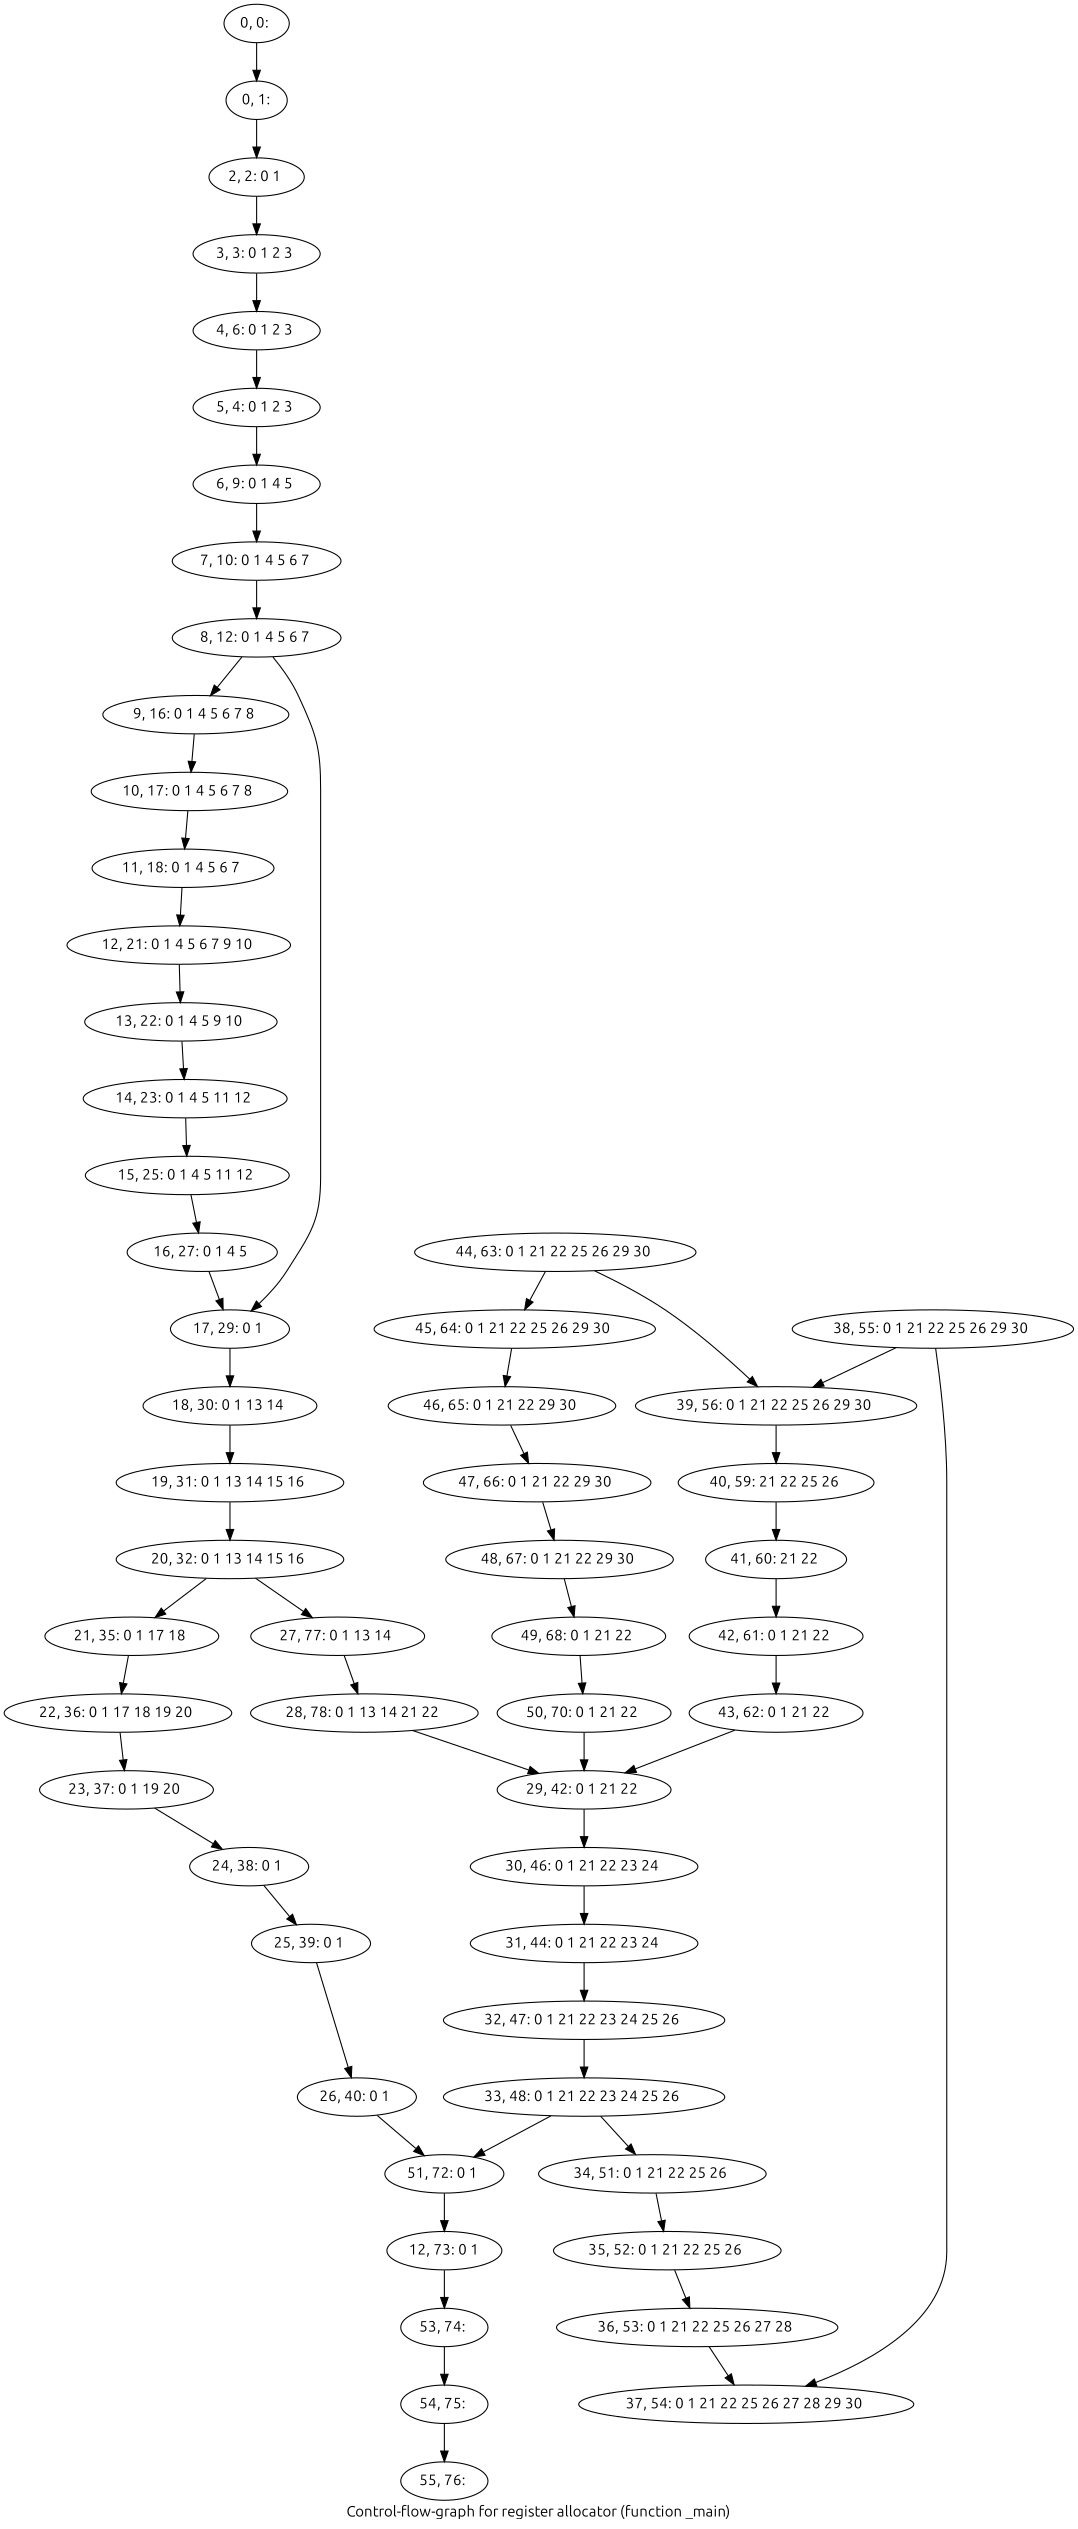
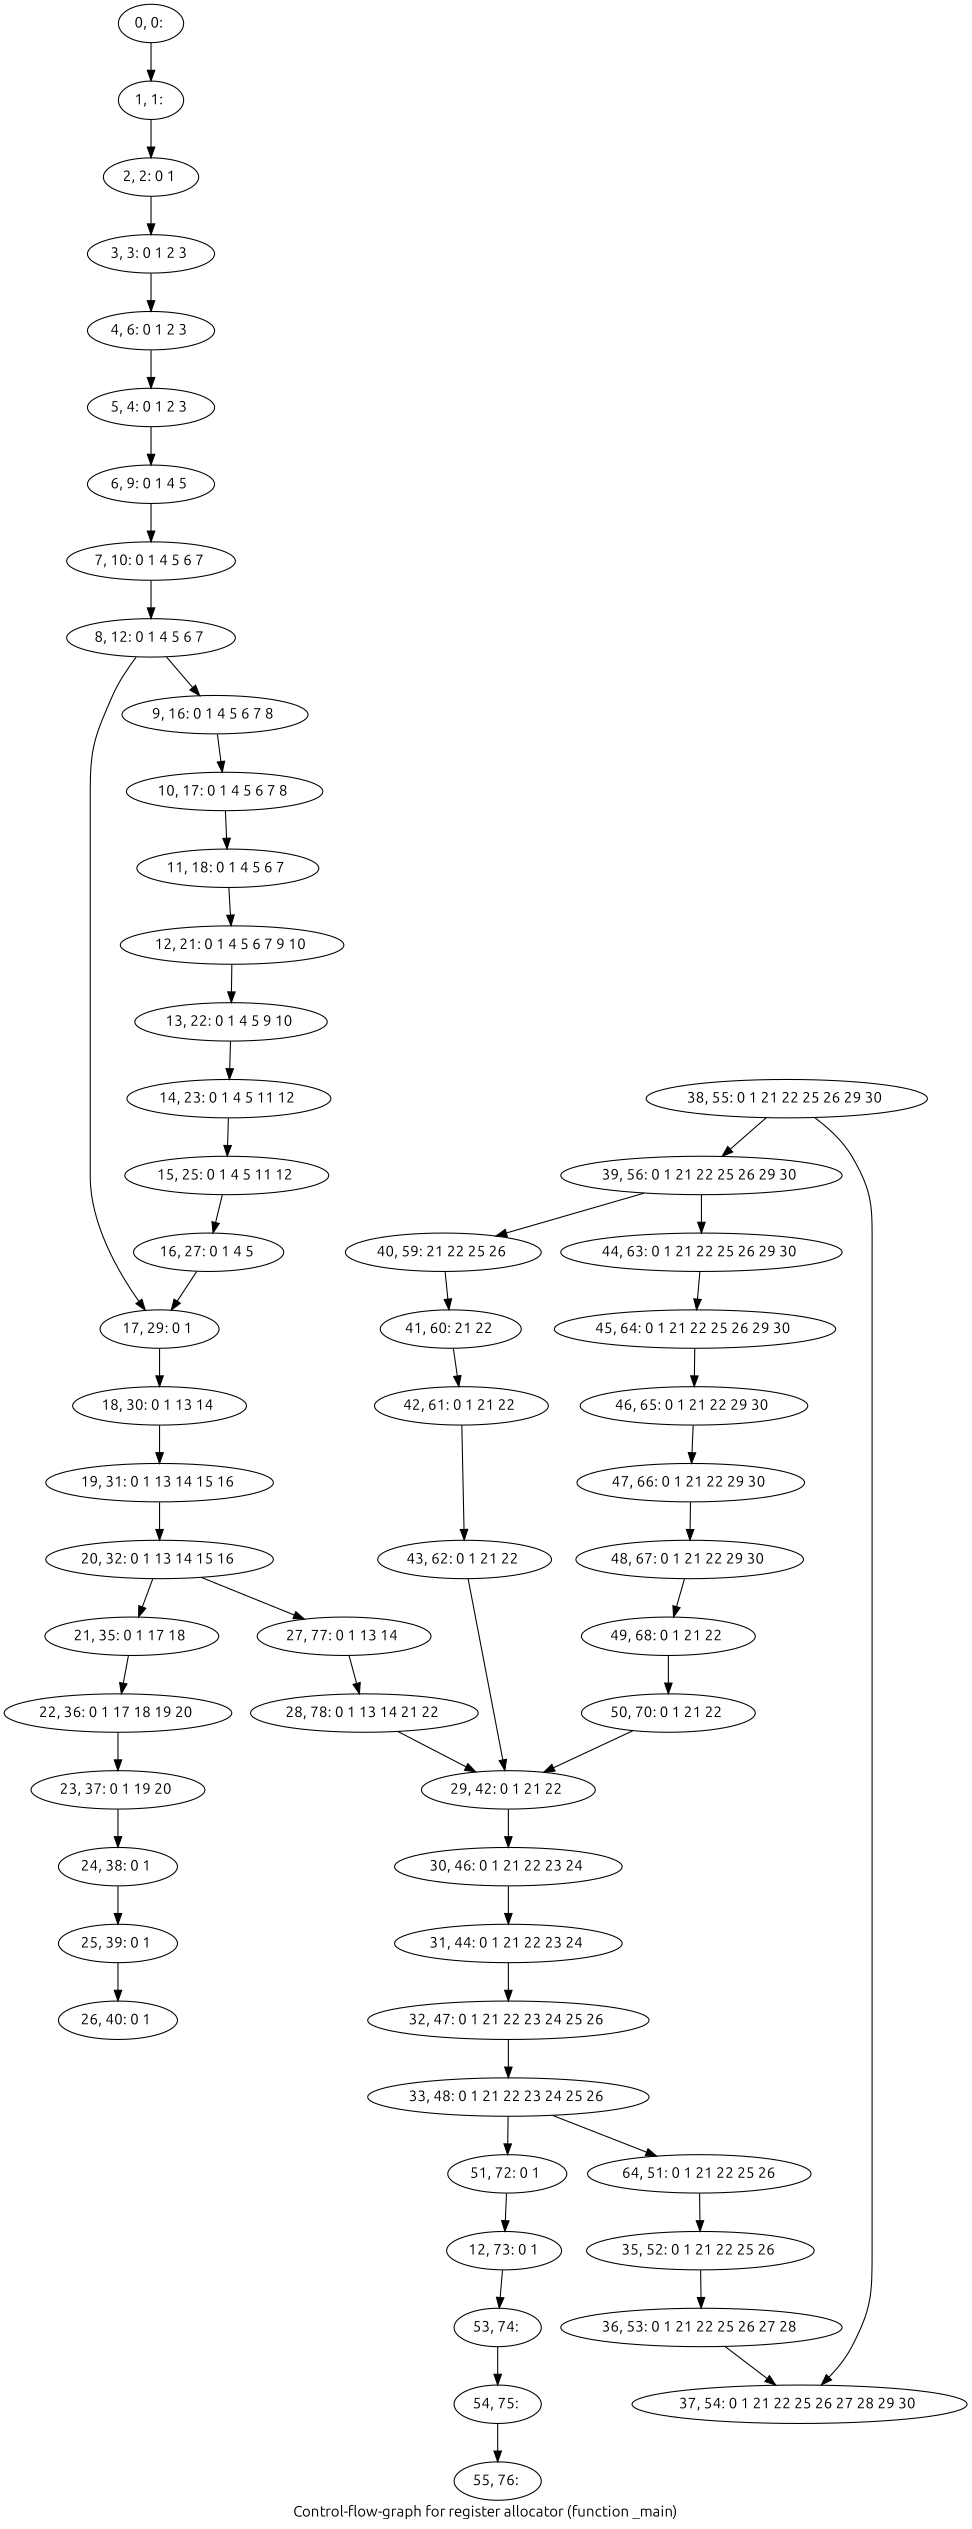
(257, 100) -> (151, 100)
(677, 1318) -> (701, 1209)
(397, 2132) -> none
(652, 2174) -> (699, 2174)
